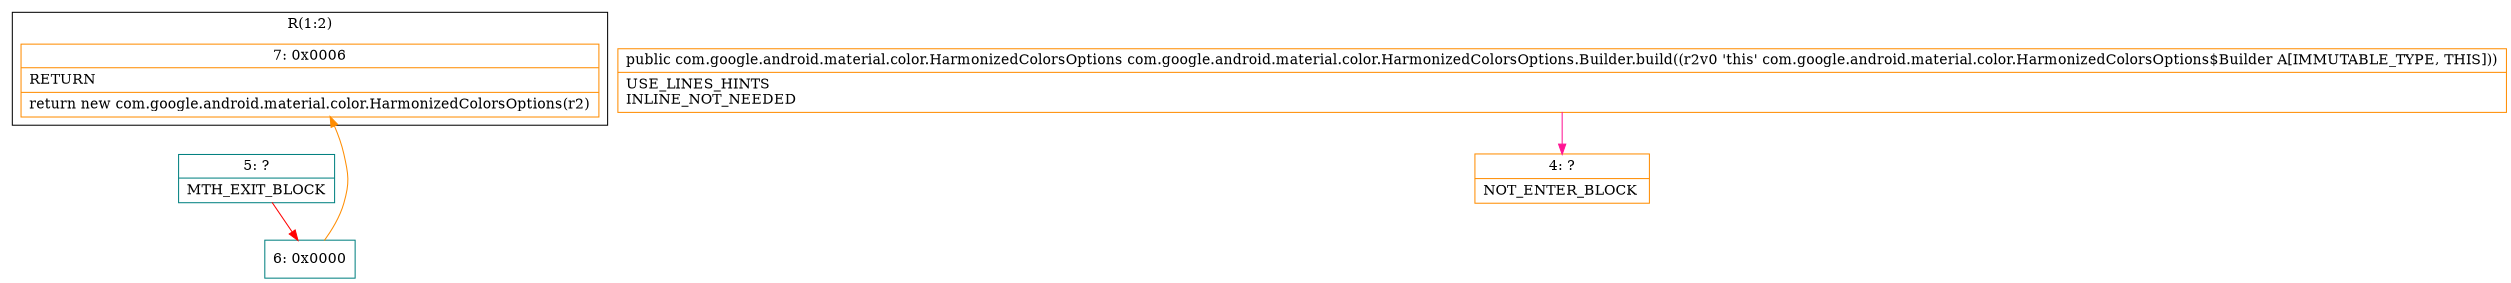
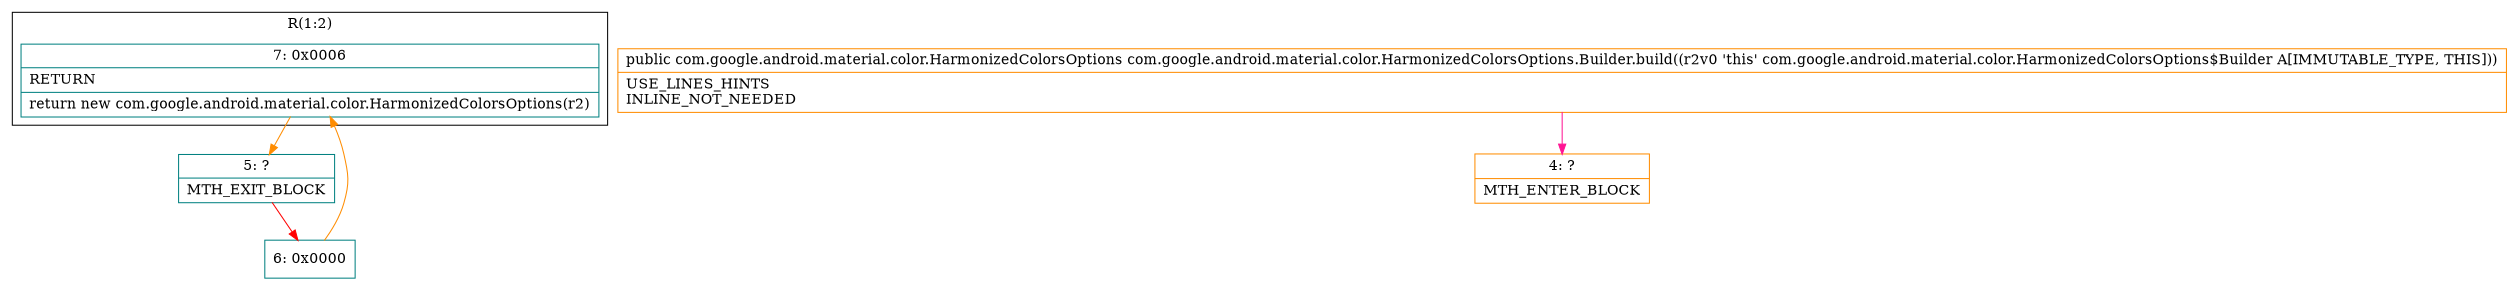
(310, 81) -> (310, 81)
none -> (282, 132)
(1561, 190) -> (1562, 190)
